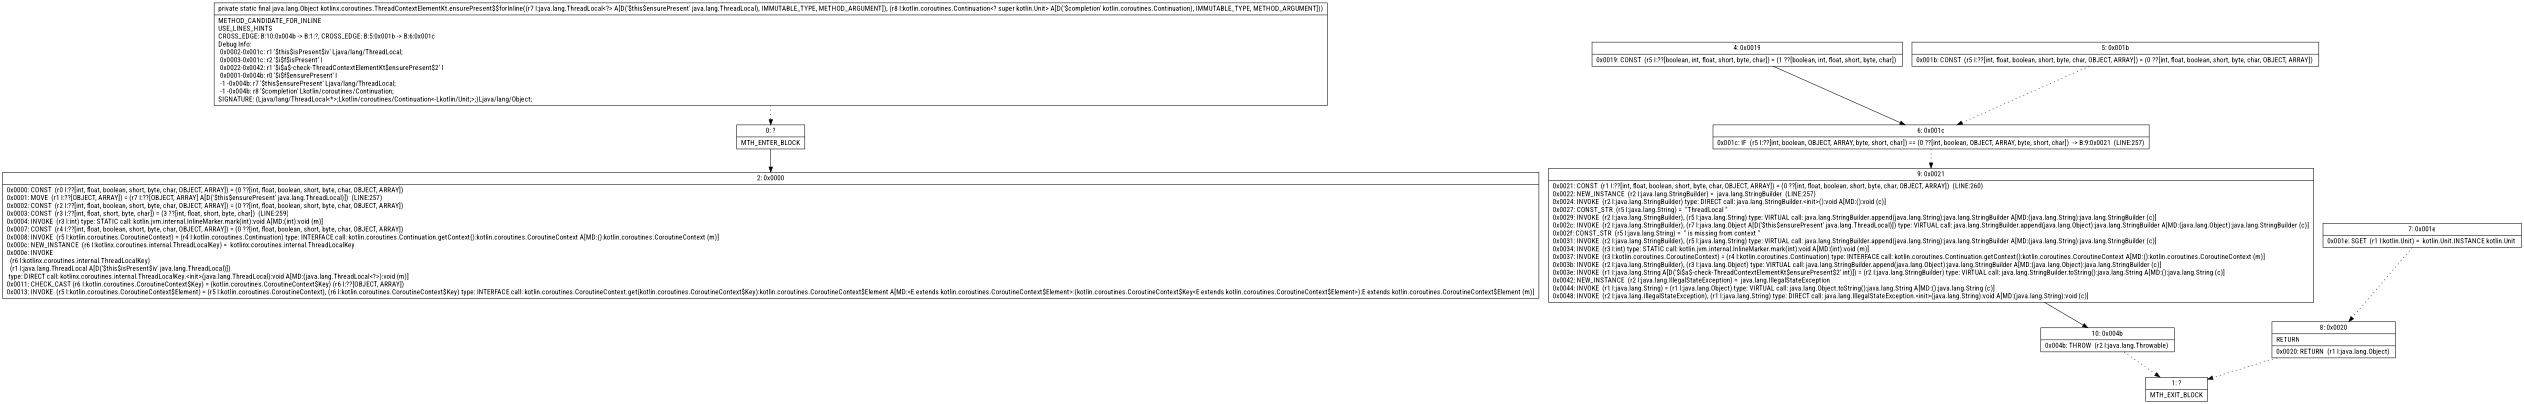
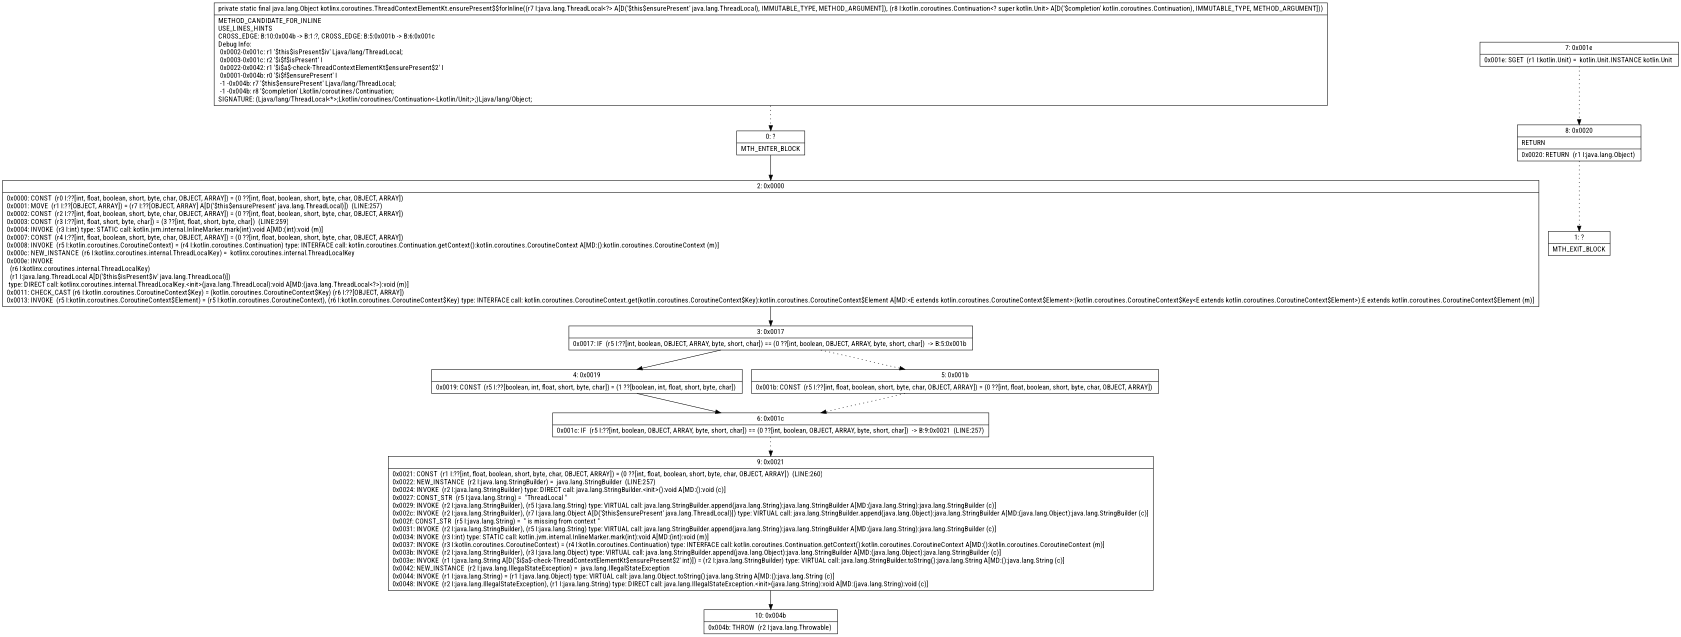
none -> (771, 338)
(2140, 363) -> none
